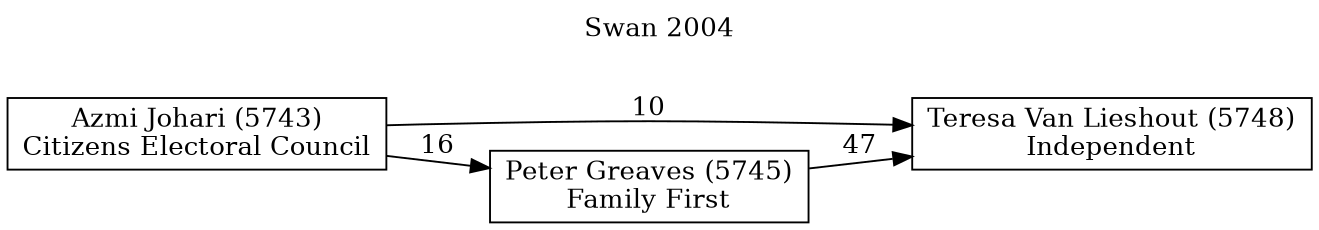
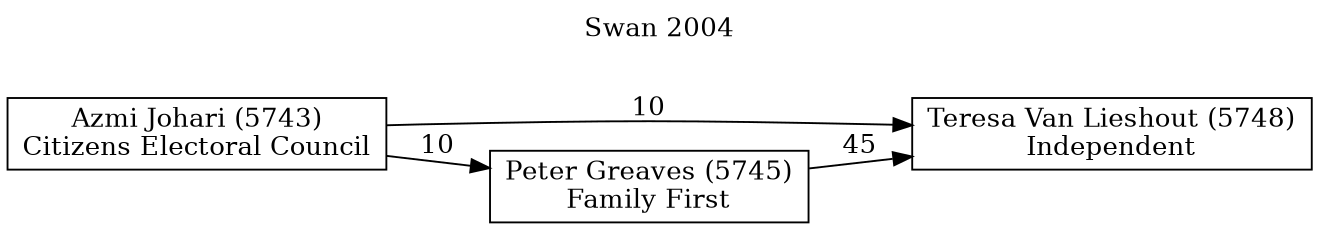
(438, 146) -> (438, 146)
(860, 146) -> (860, 146)
